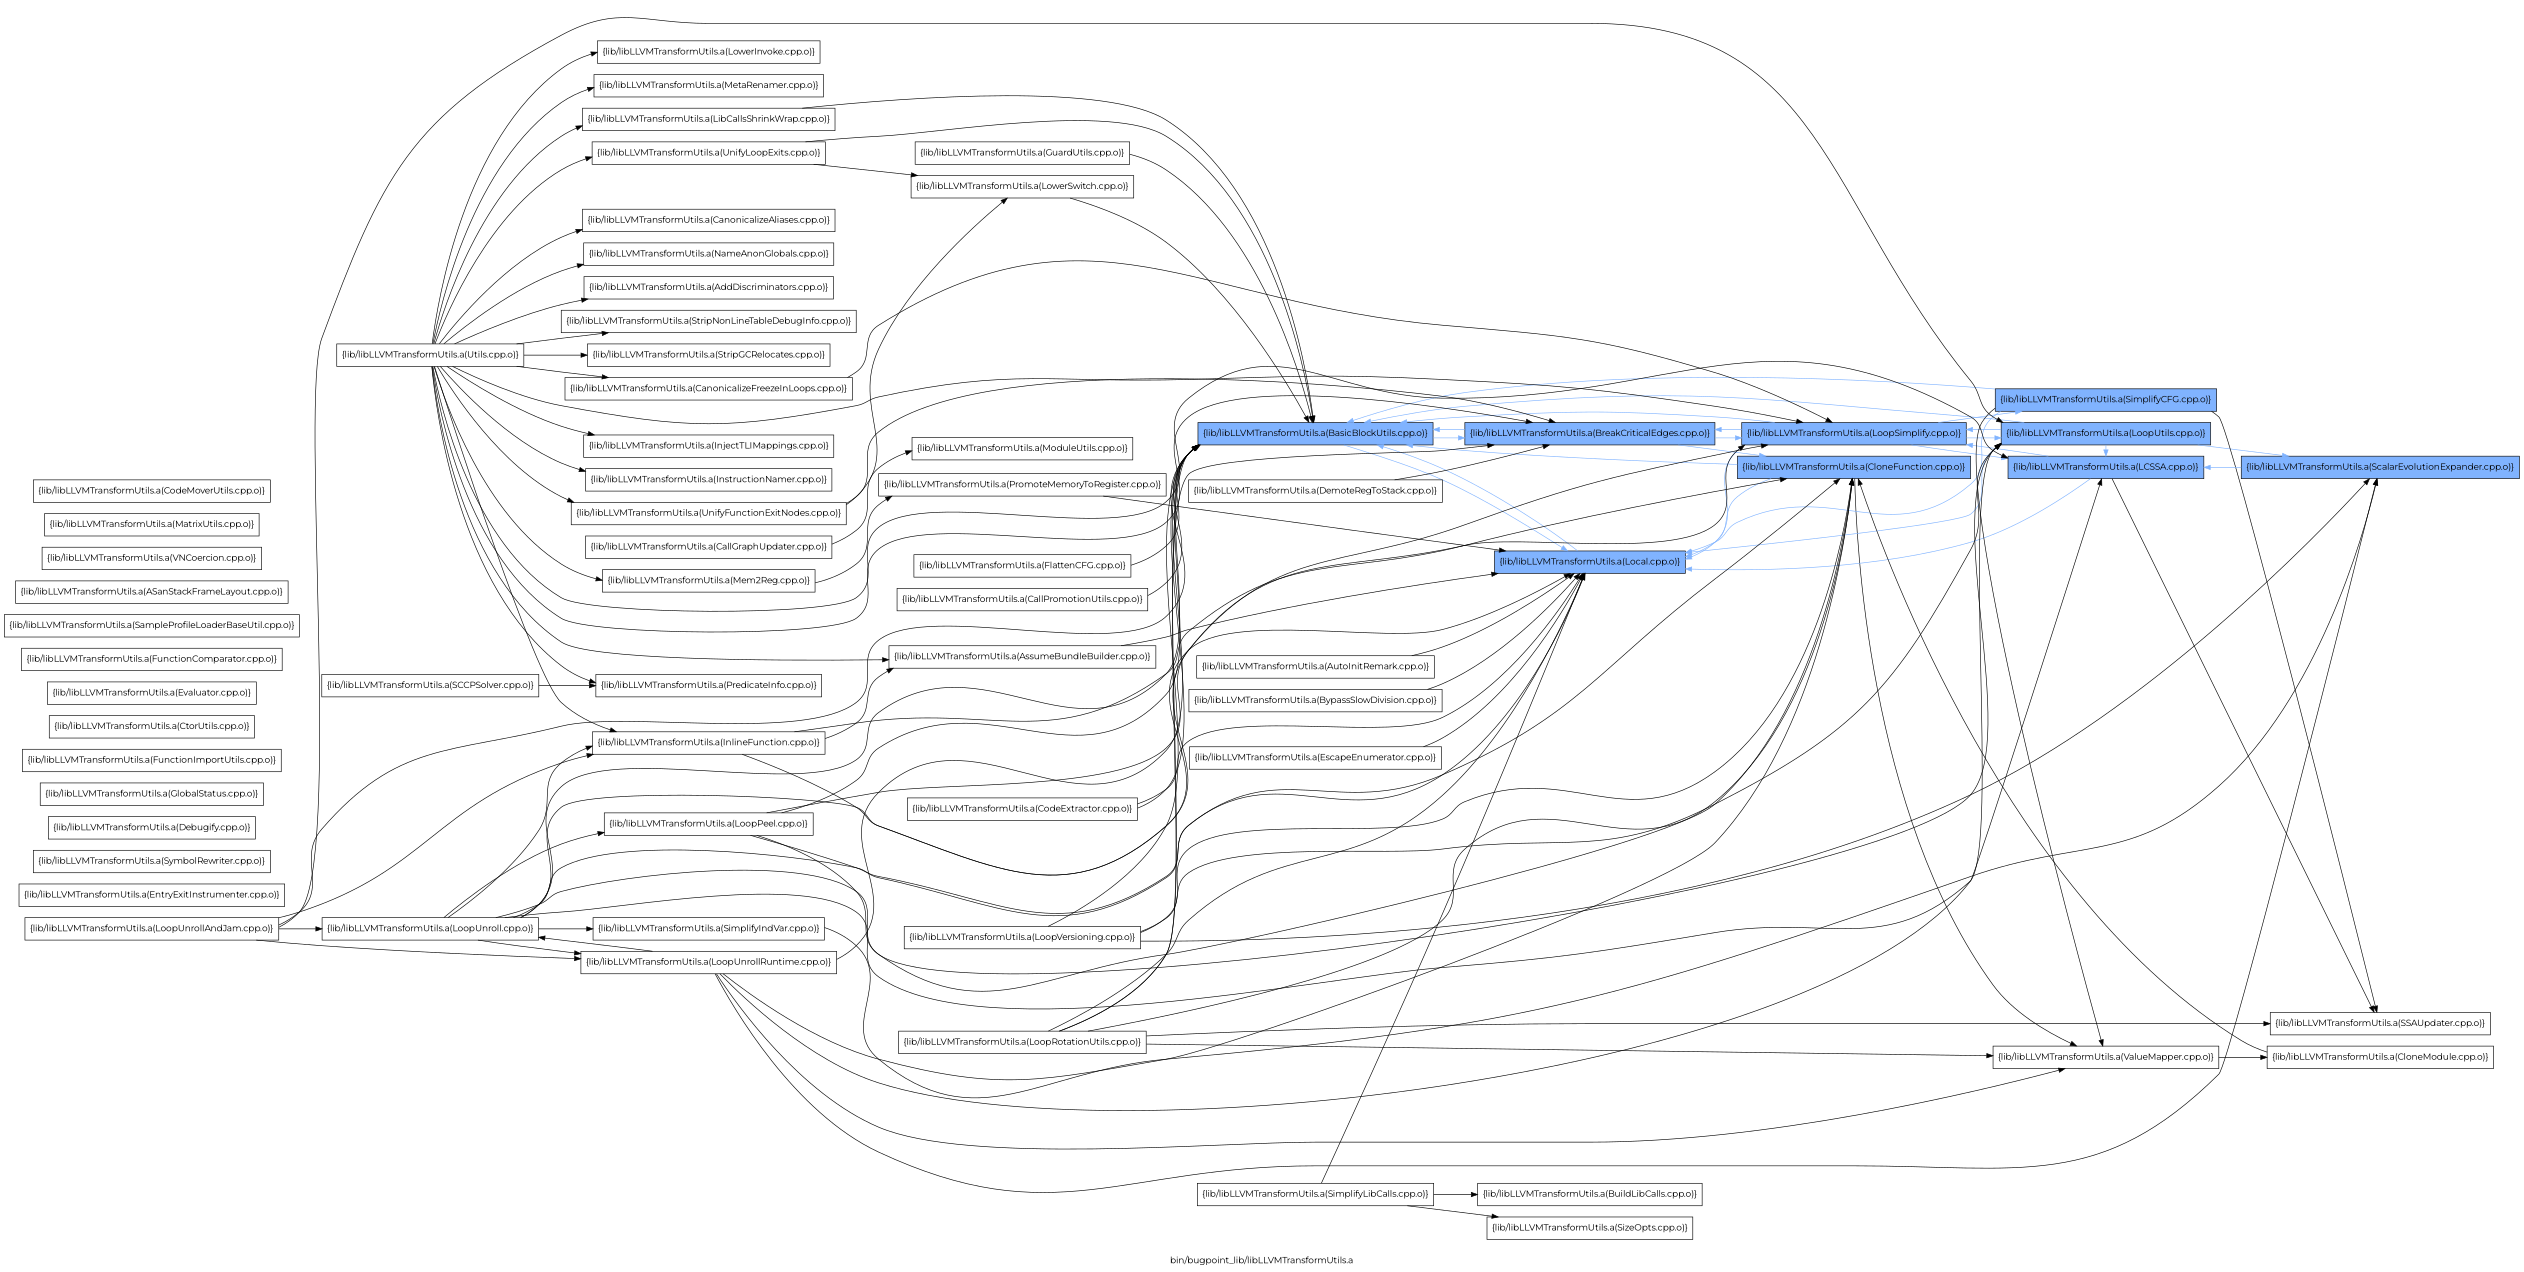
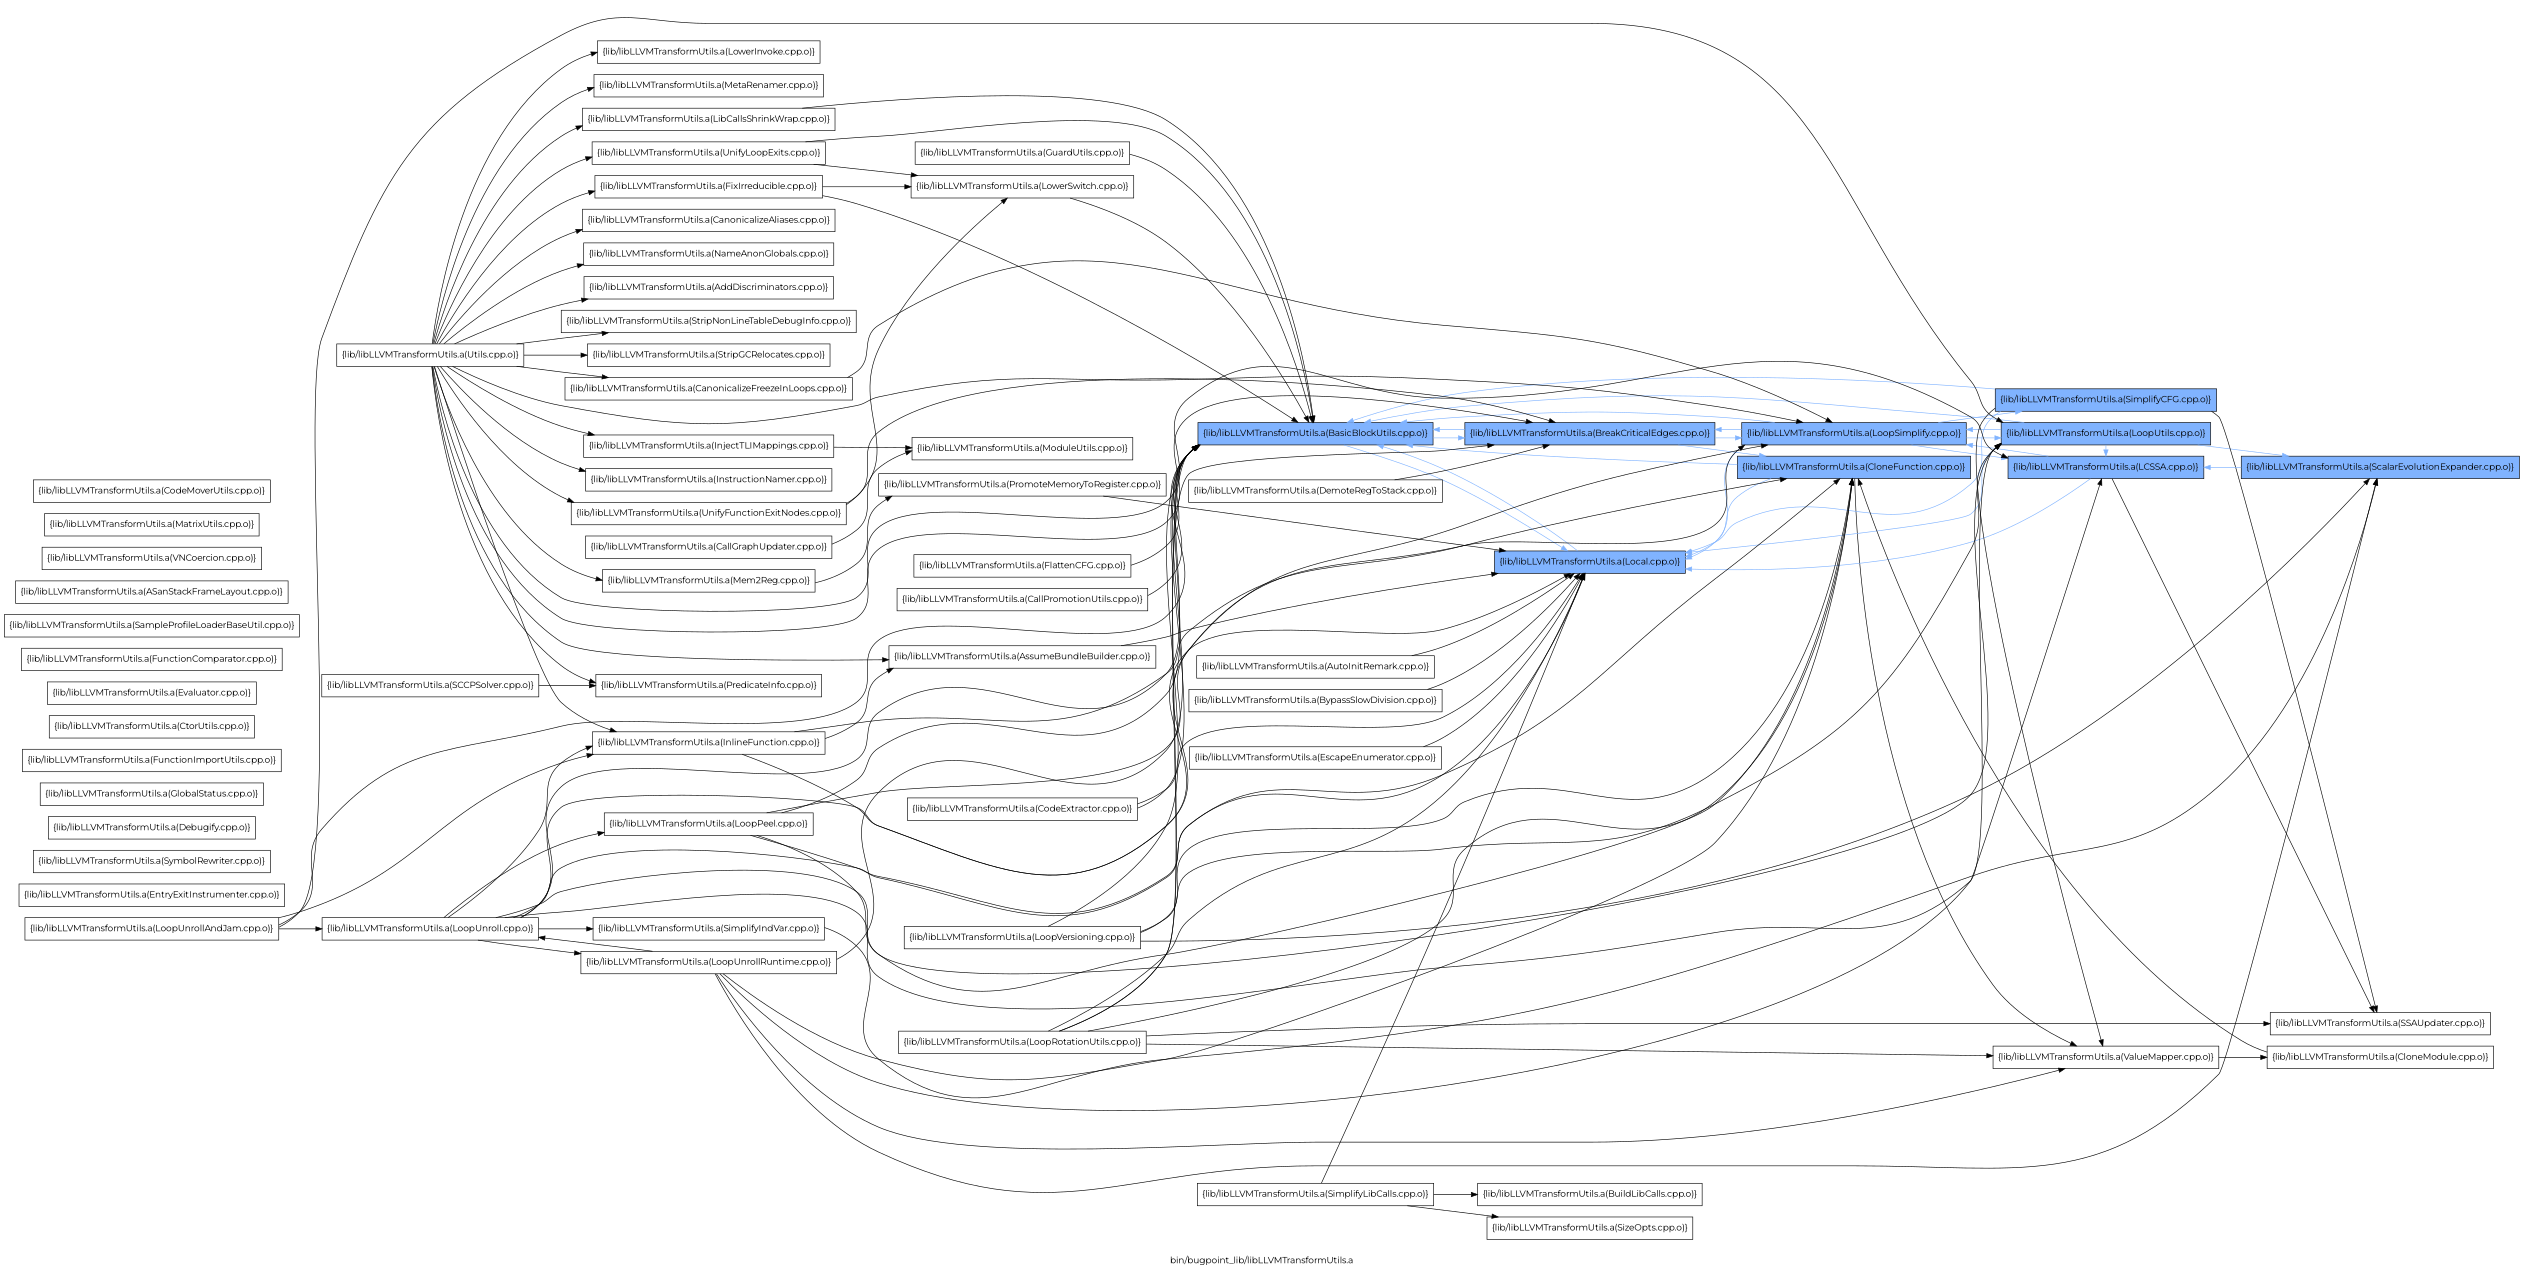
none -> (709, 187)
none -> (864, 447)
(415, 951) -> none
